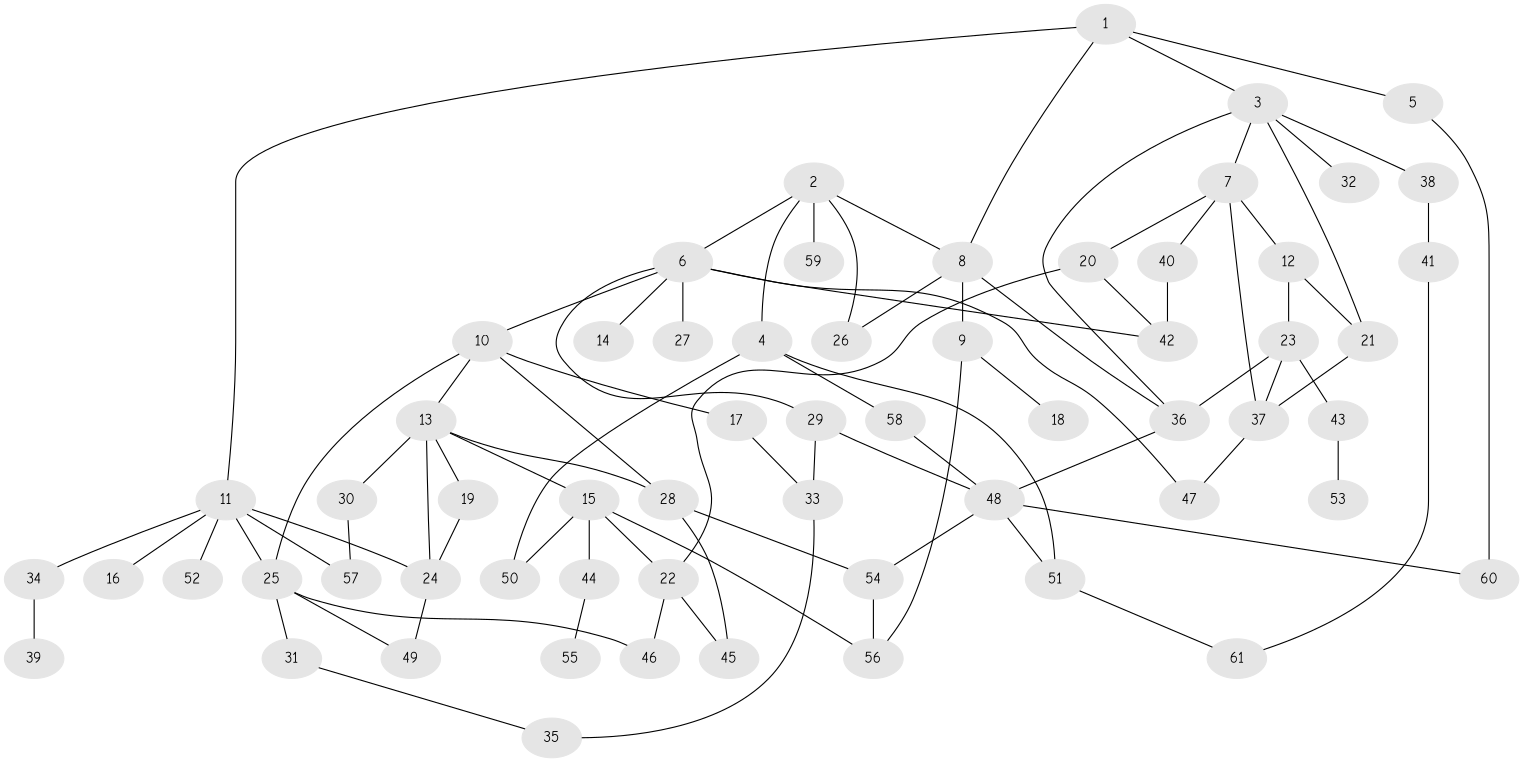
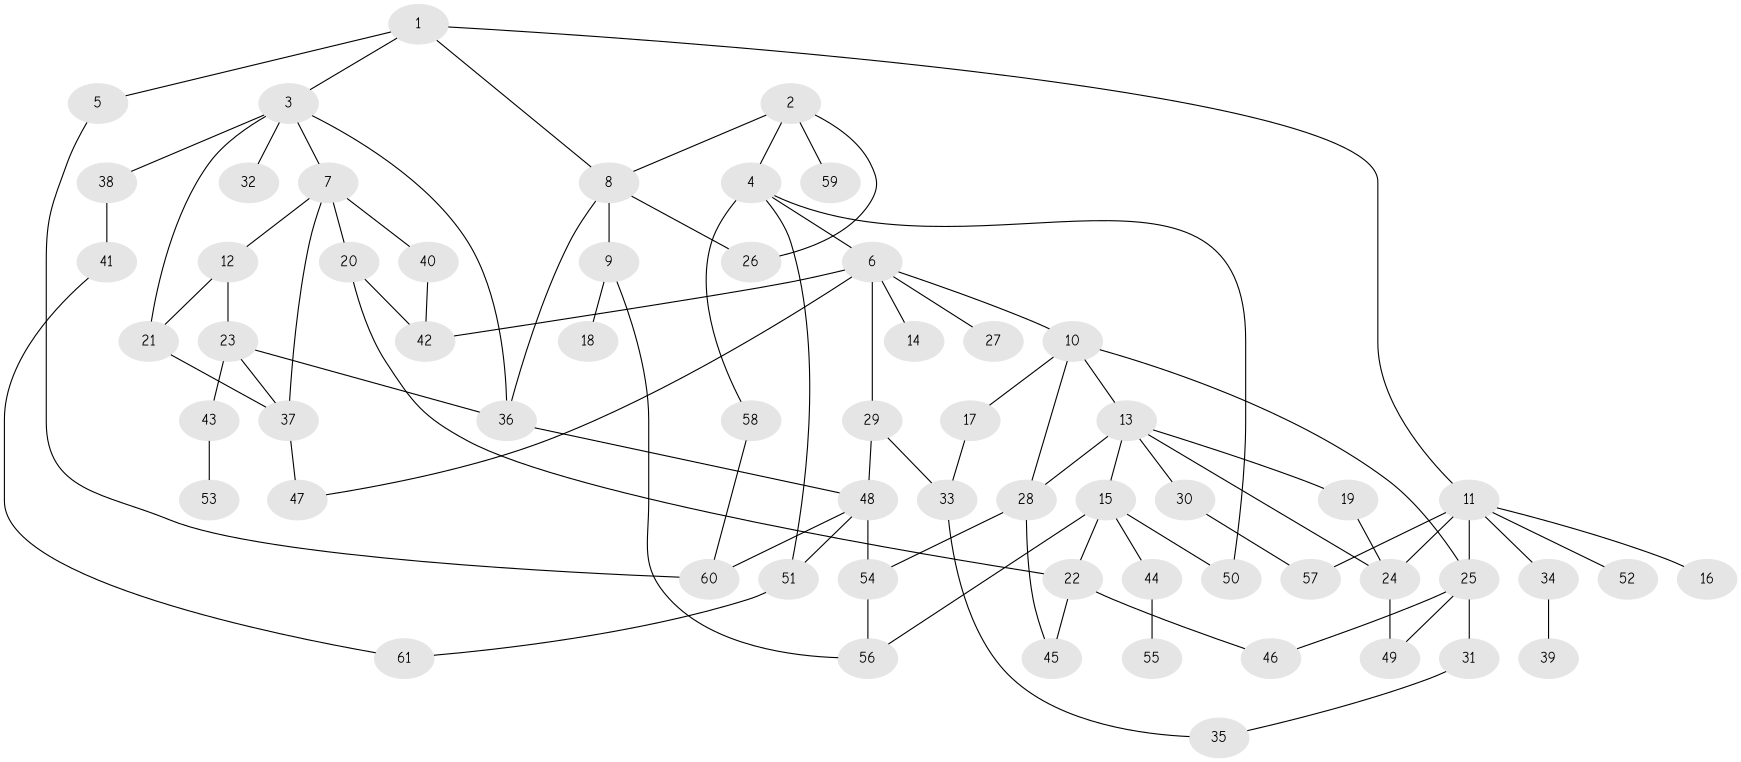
(748, 222) -> (812, 223)
(943, 459) -> (730, 500)
